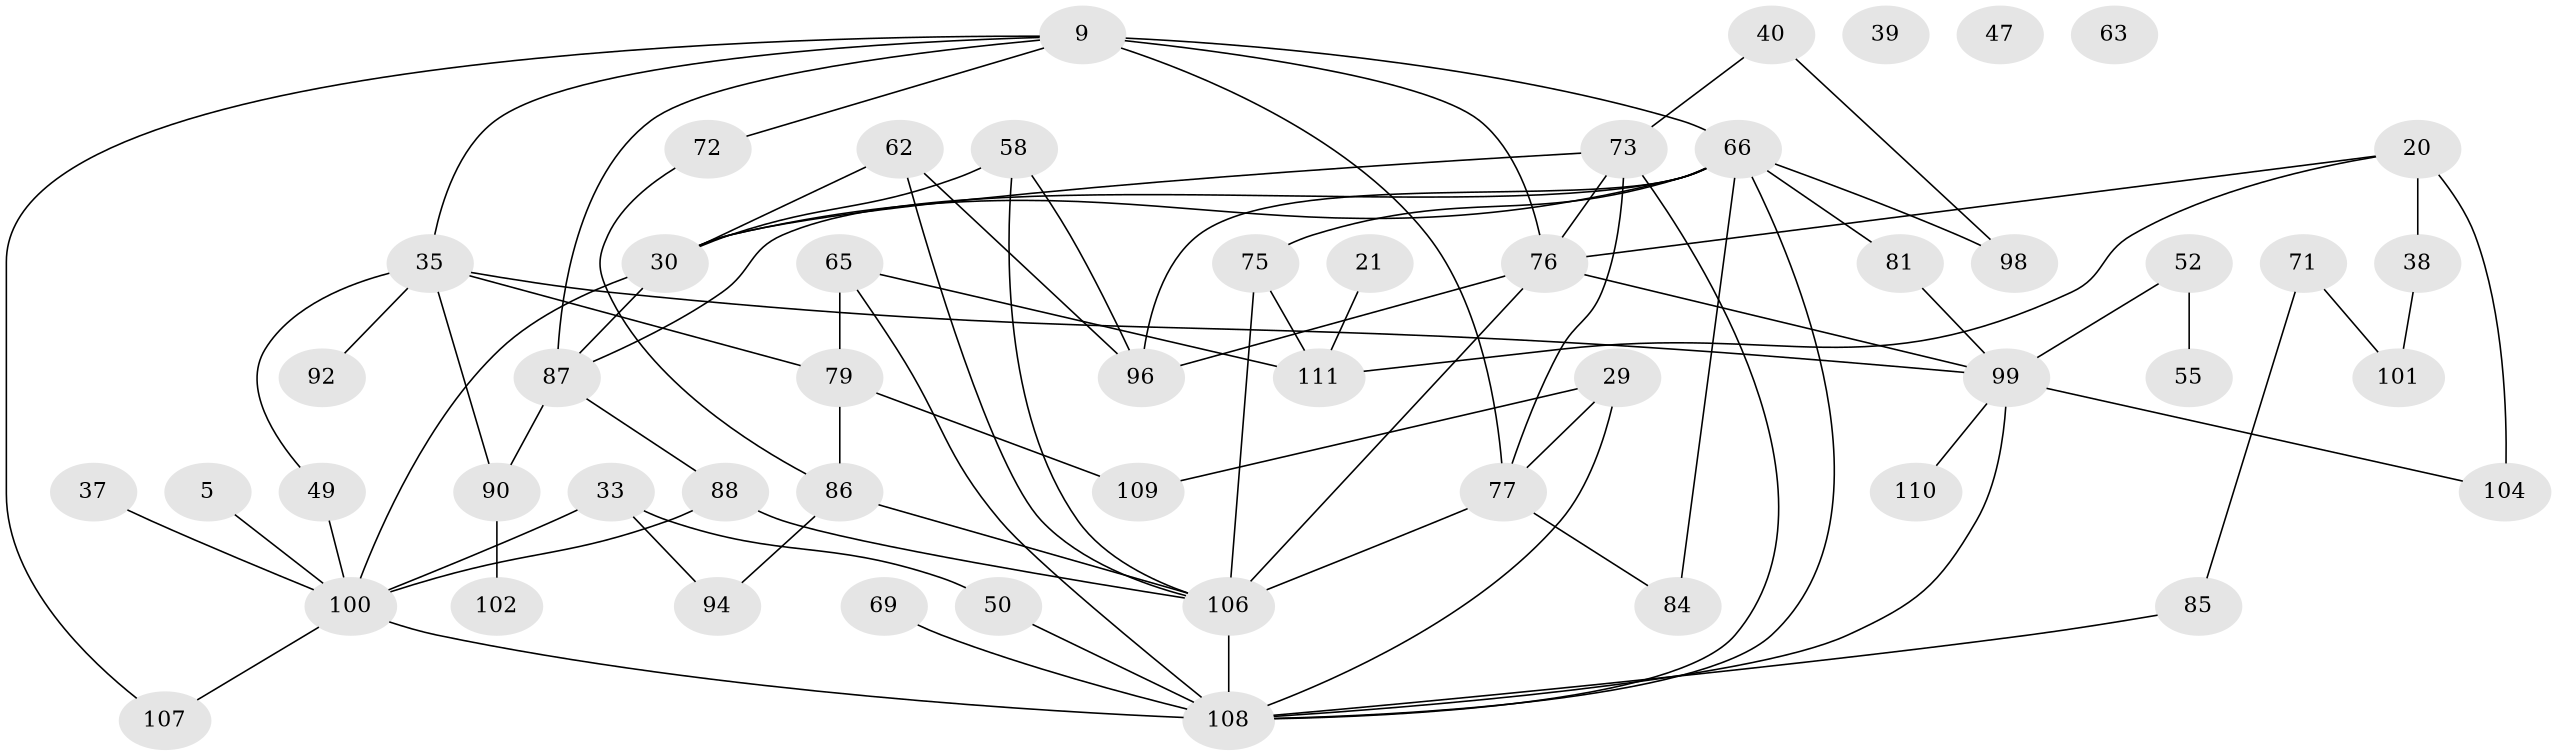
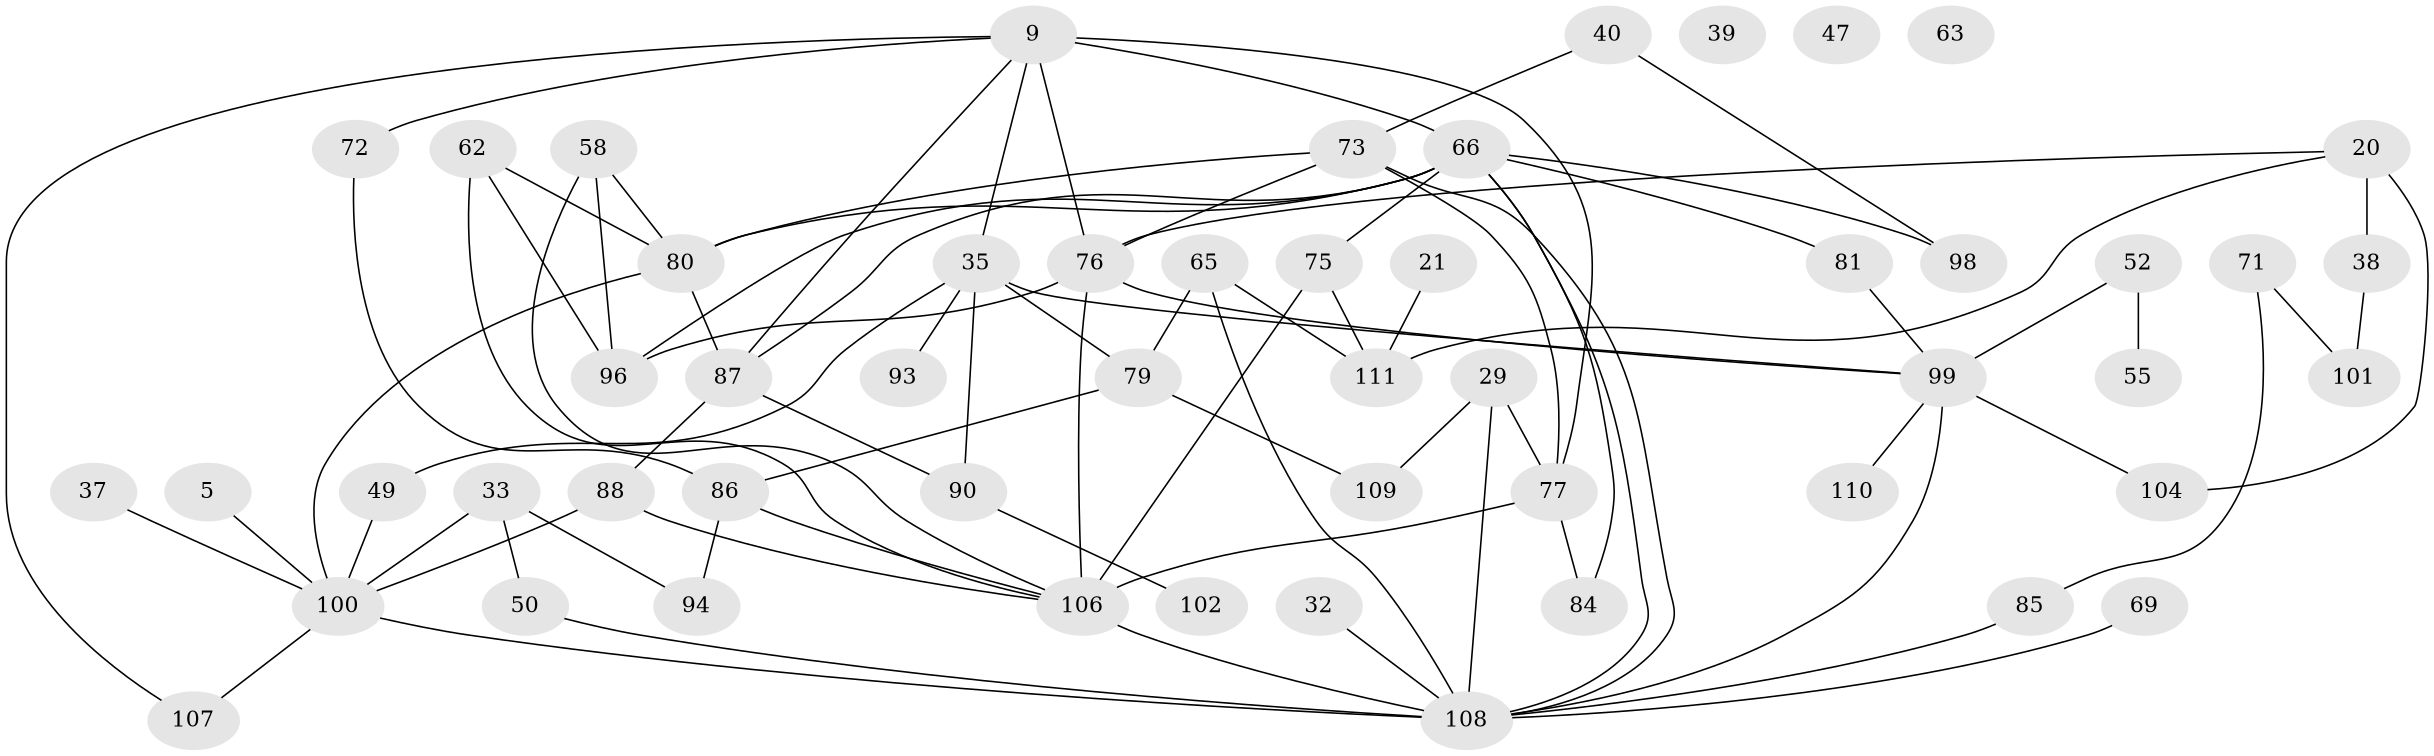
(665, 264) -> (681, 264)
(322, 378) -> (903, 378)
none -> (1319, 606)
